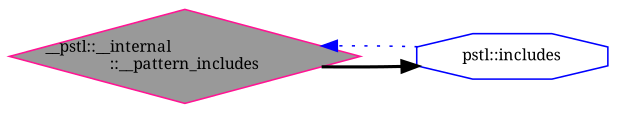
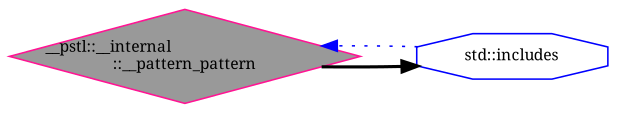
(185, 56) -> (185, 56)
(512, 56) -> (512, 56)
